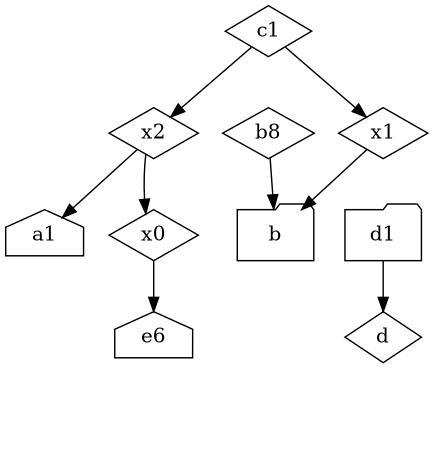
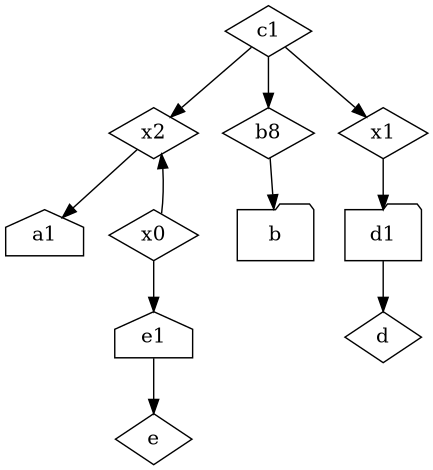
none -> (268, 75)
(340, 175) -> (383, 177)
(144, 177) -> (163, 191)
(154, 337) -> (154, 337)
none -> (154, 439)
